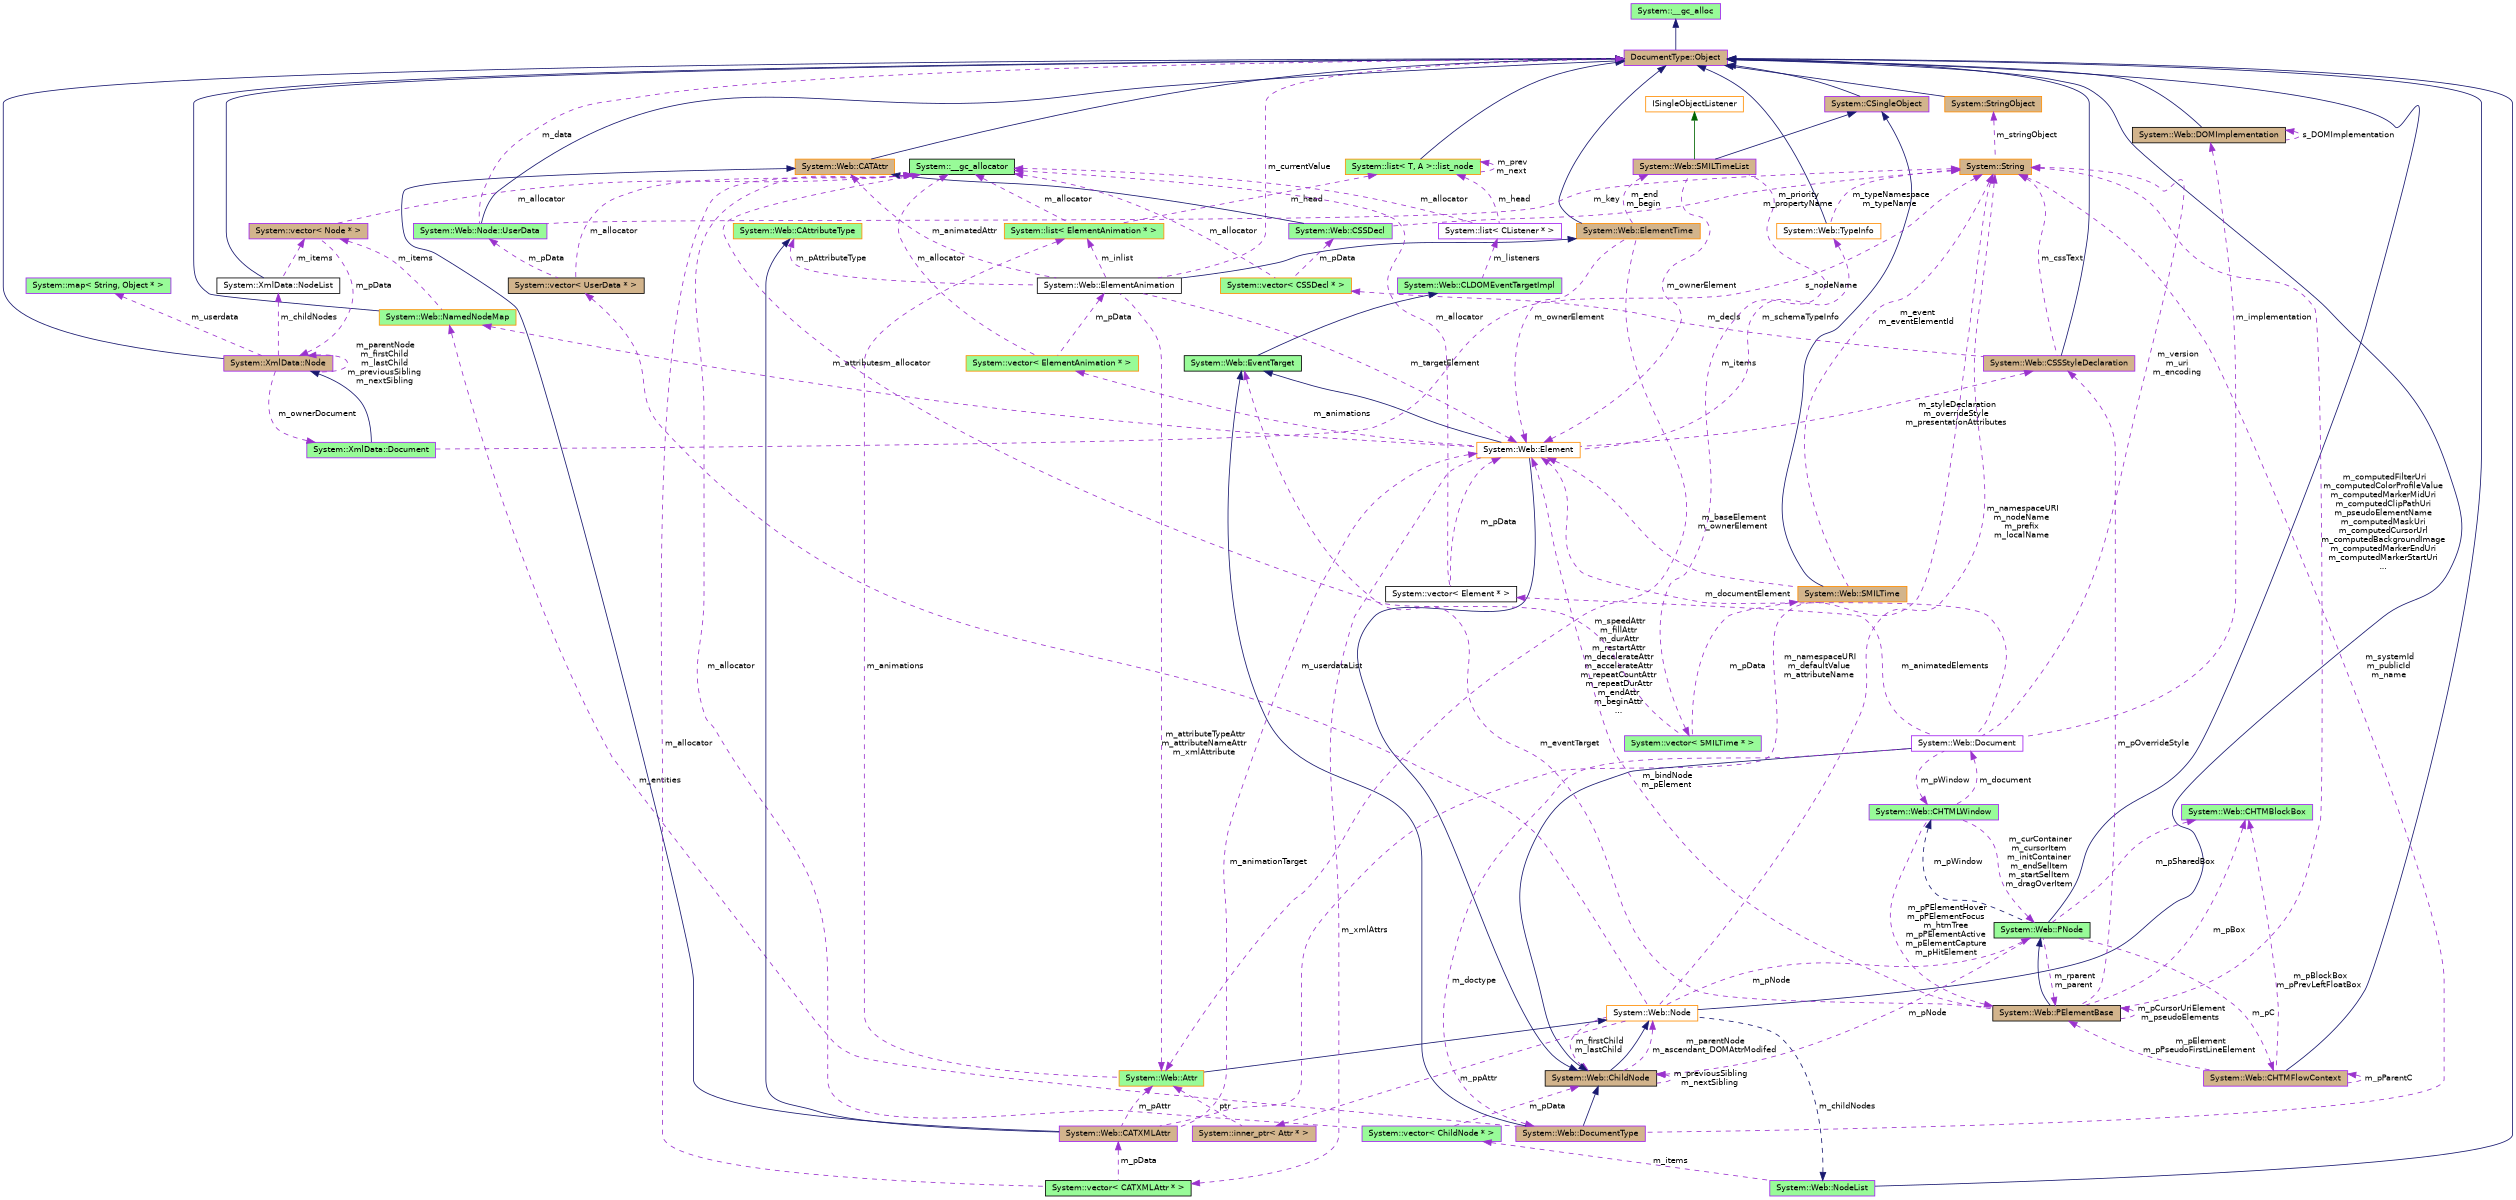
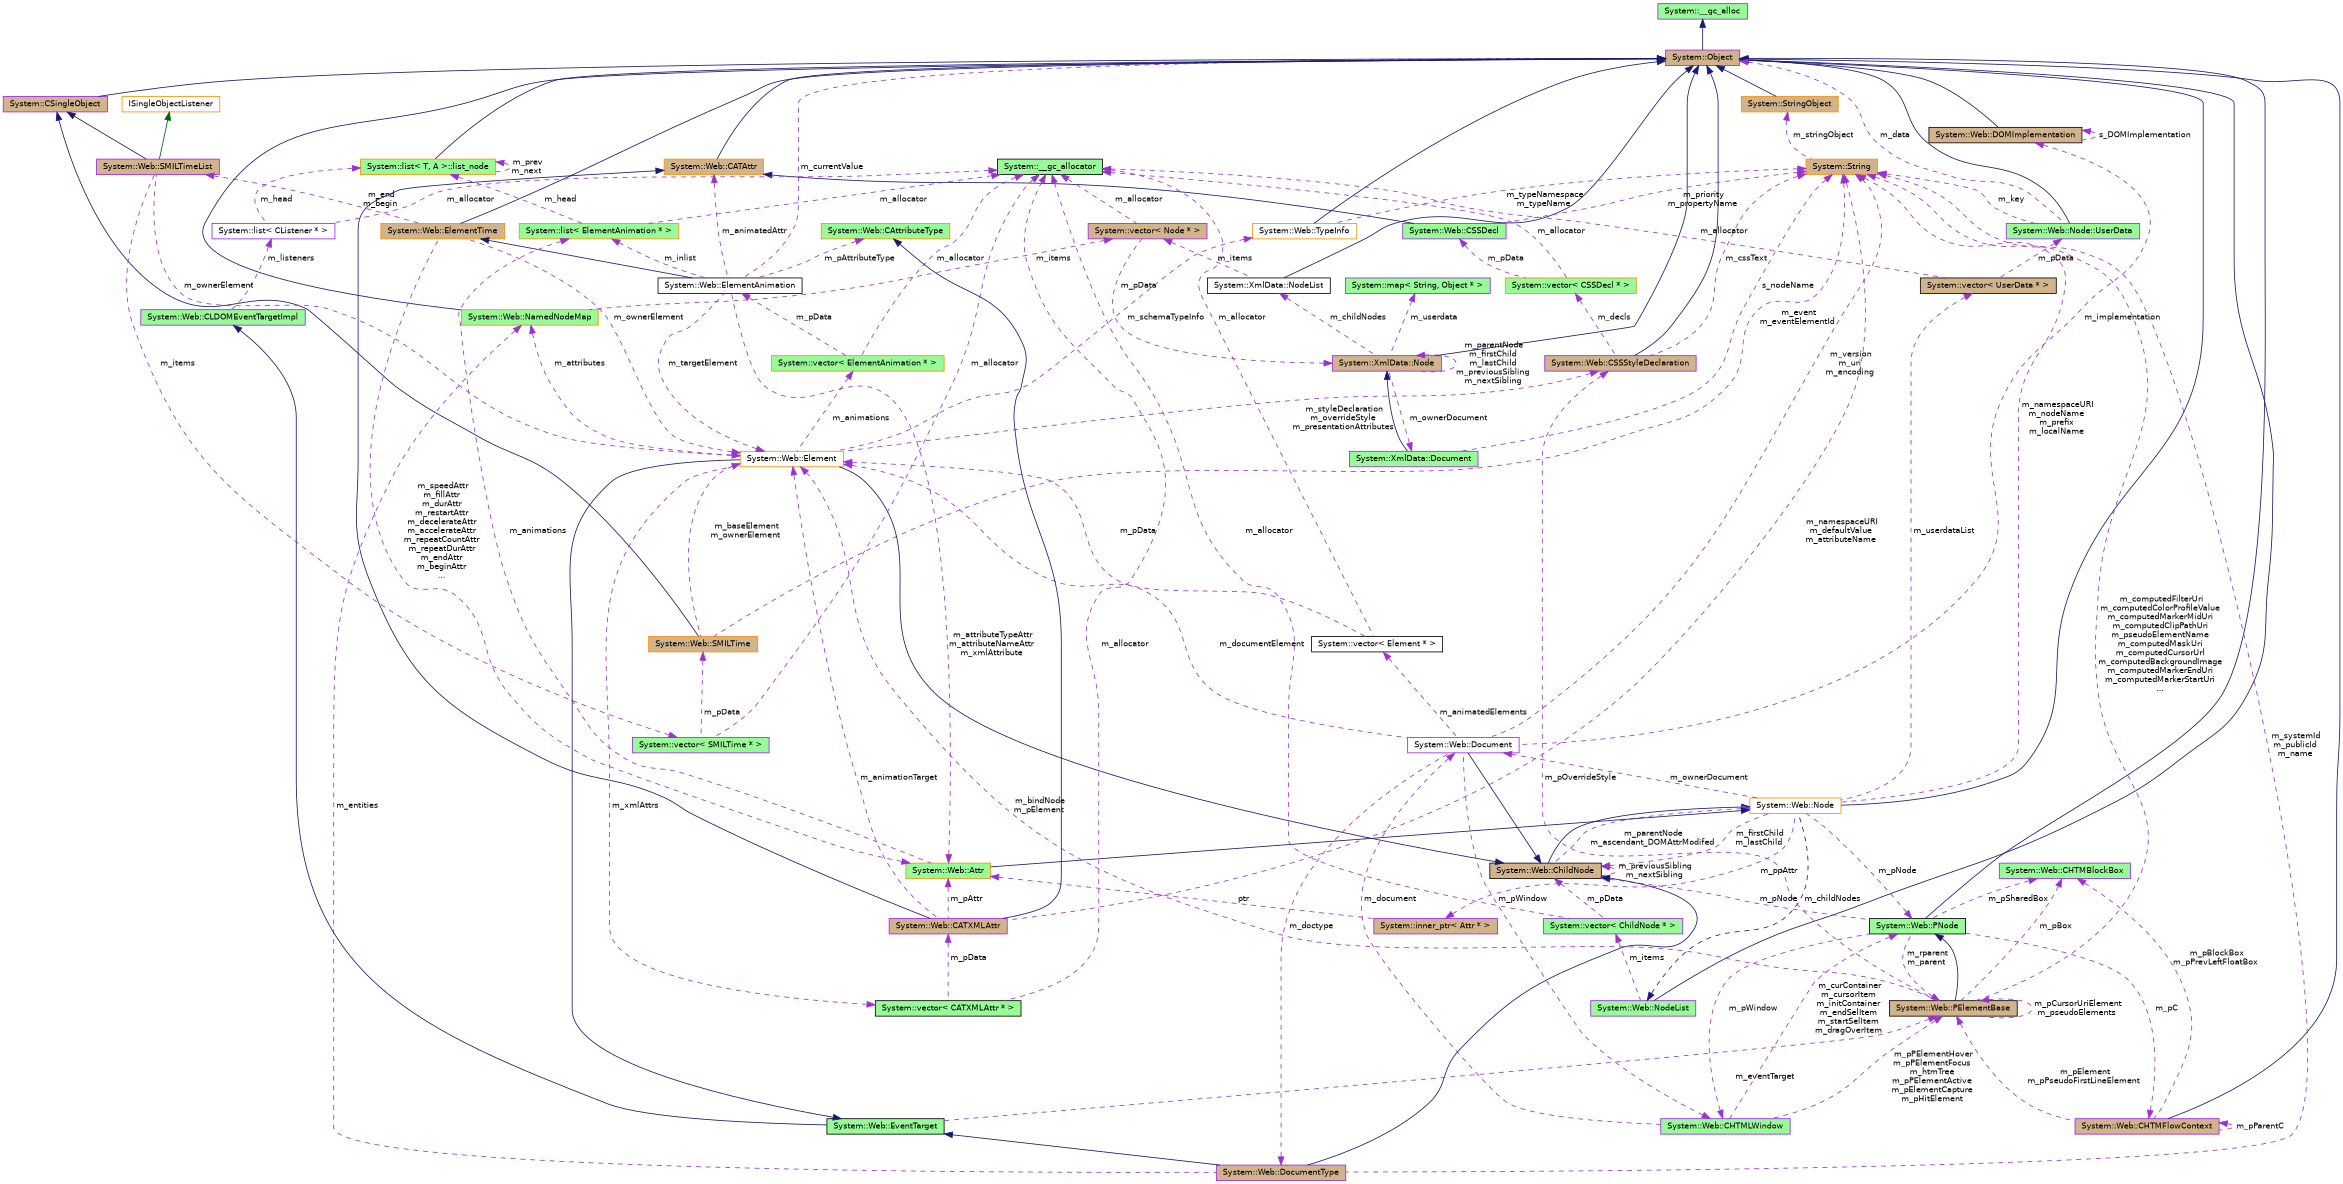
(1676, 58) -> (1703, 58)
(1541, 760) -> (1438, 1078)
none -> (1635, 776)
(1948, 900) -> (1733, 975)
